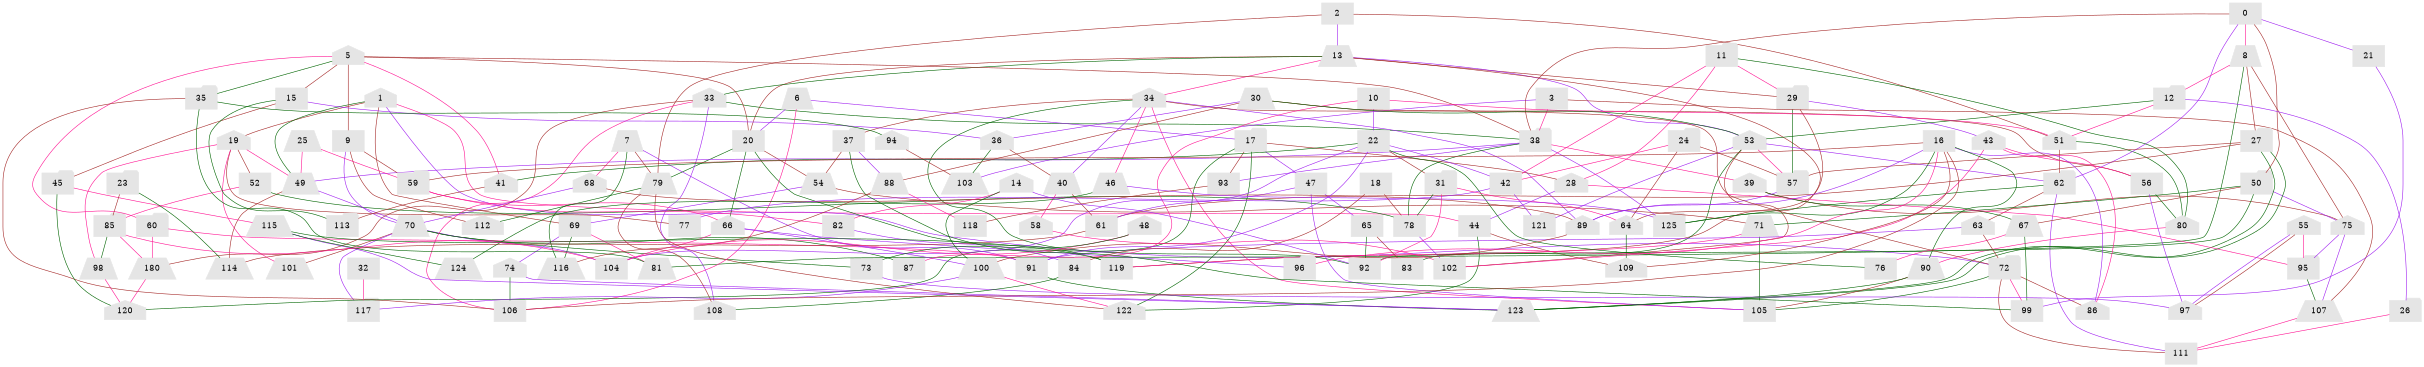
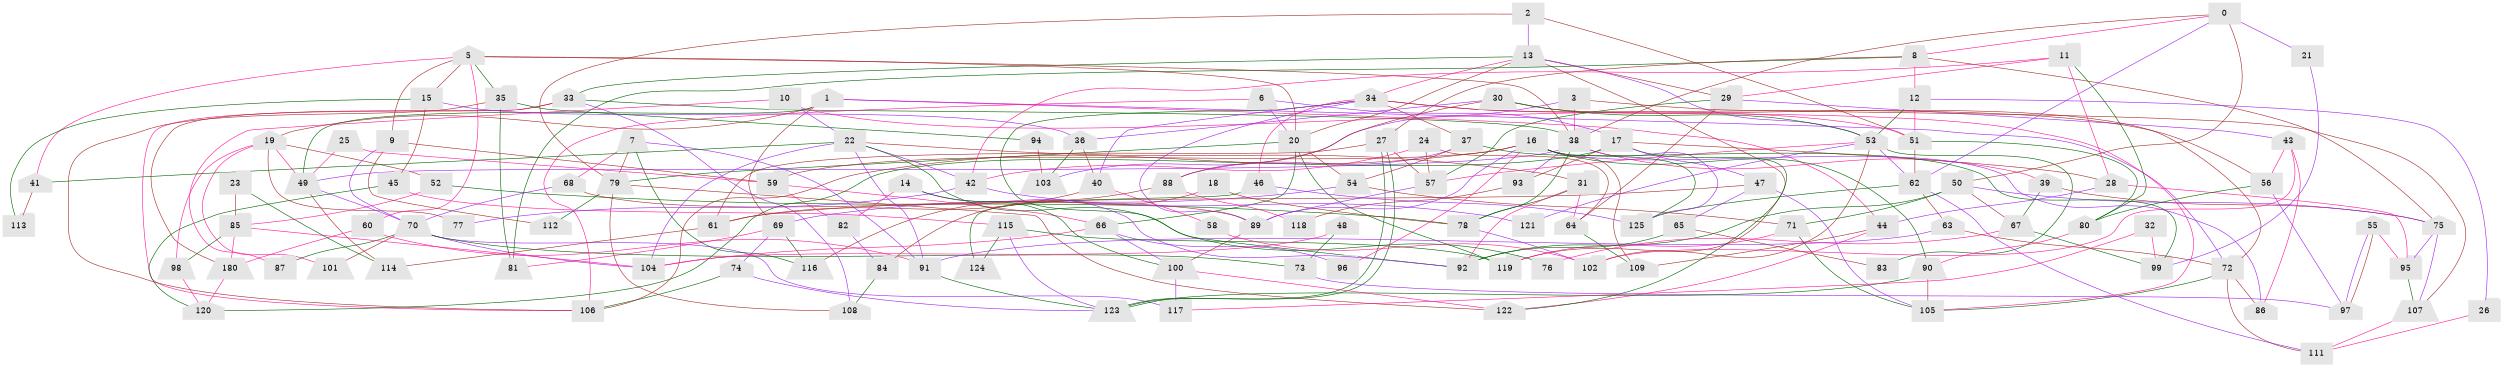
(1206, 201) -> (1287, 199)
(2016, 290) -> (2154, 247)
(1341, 302) -> (1699, 284)
